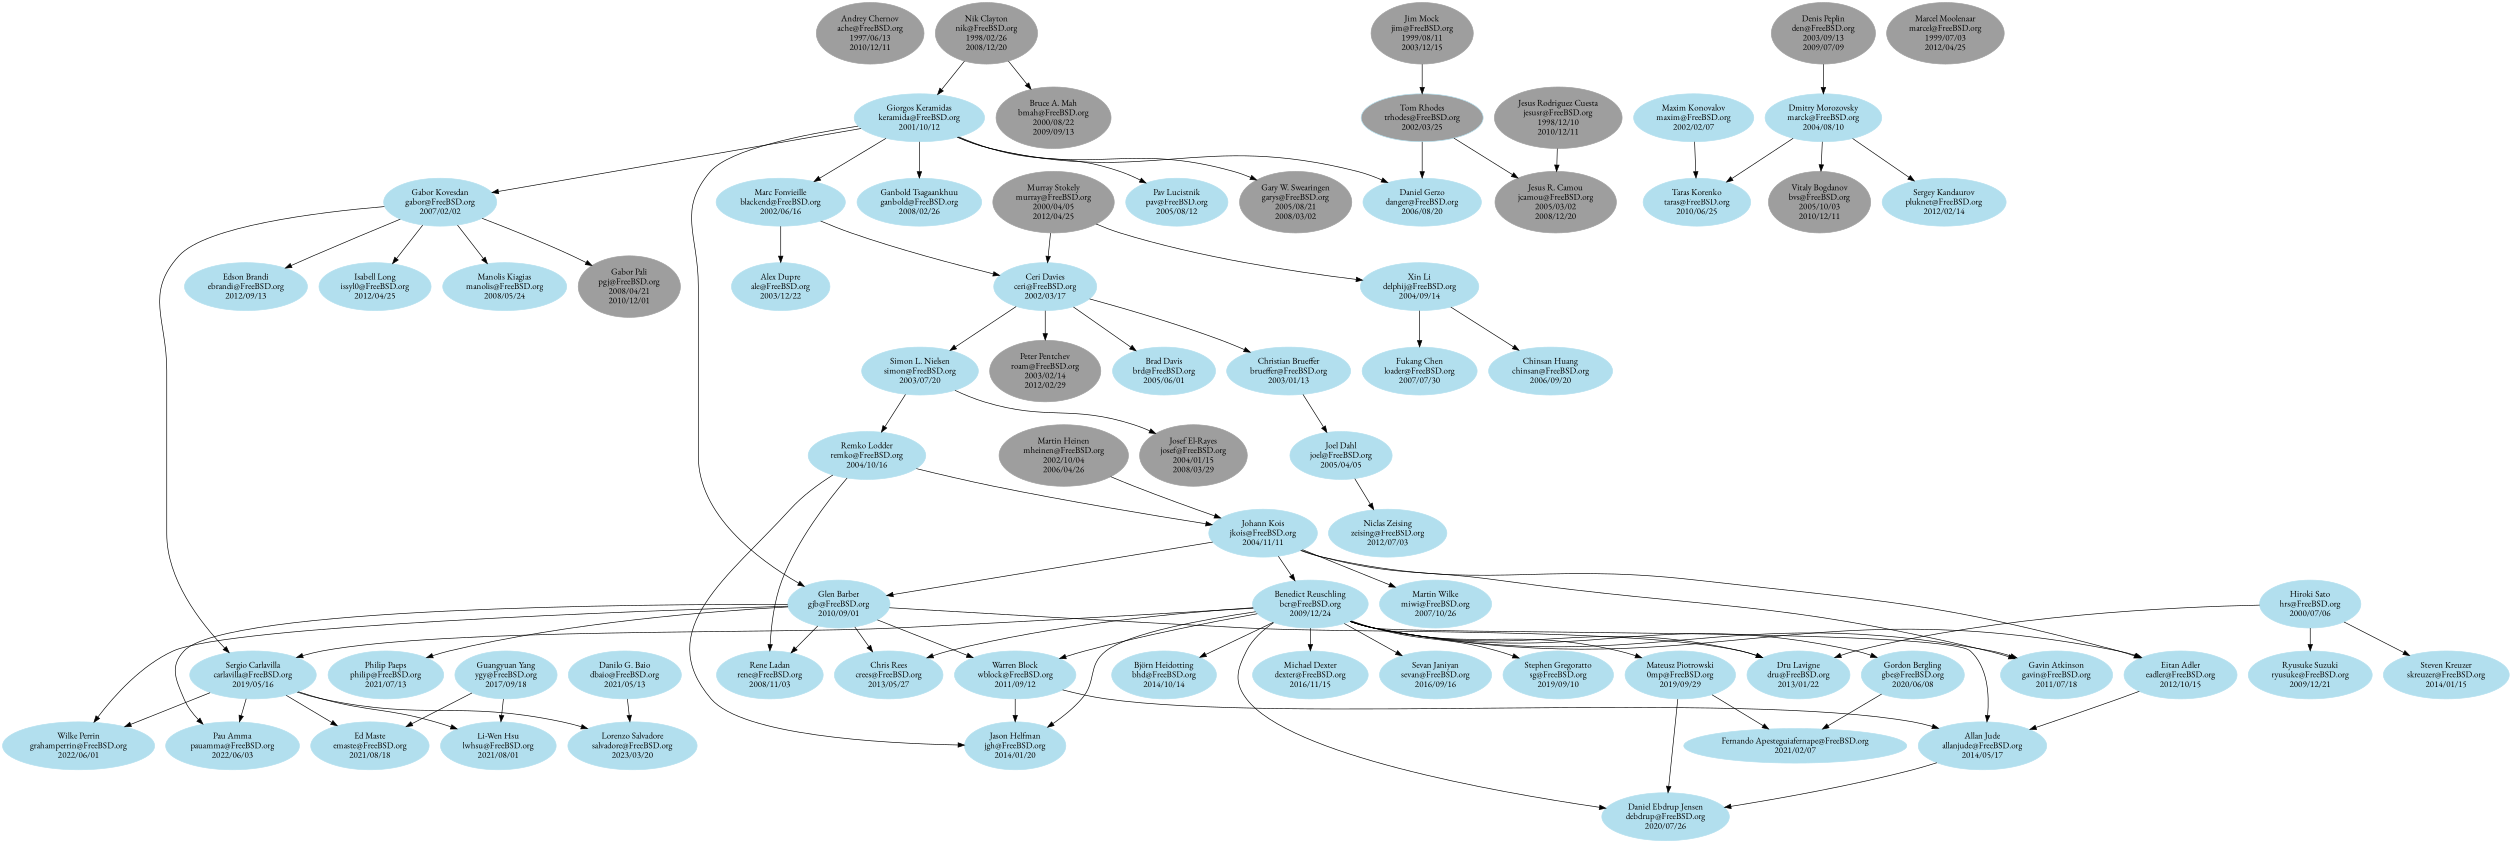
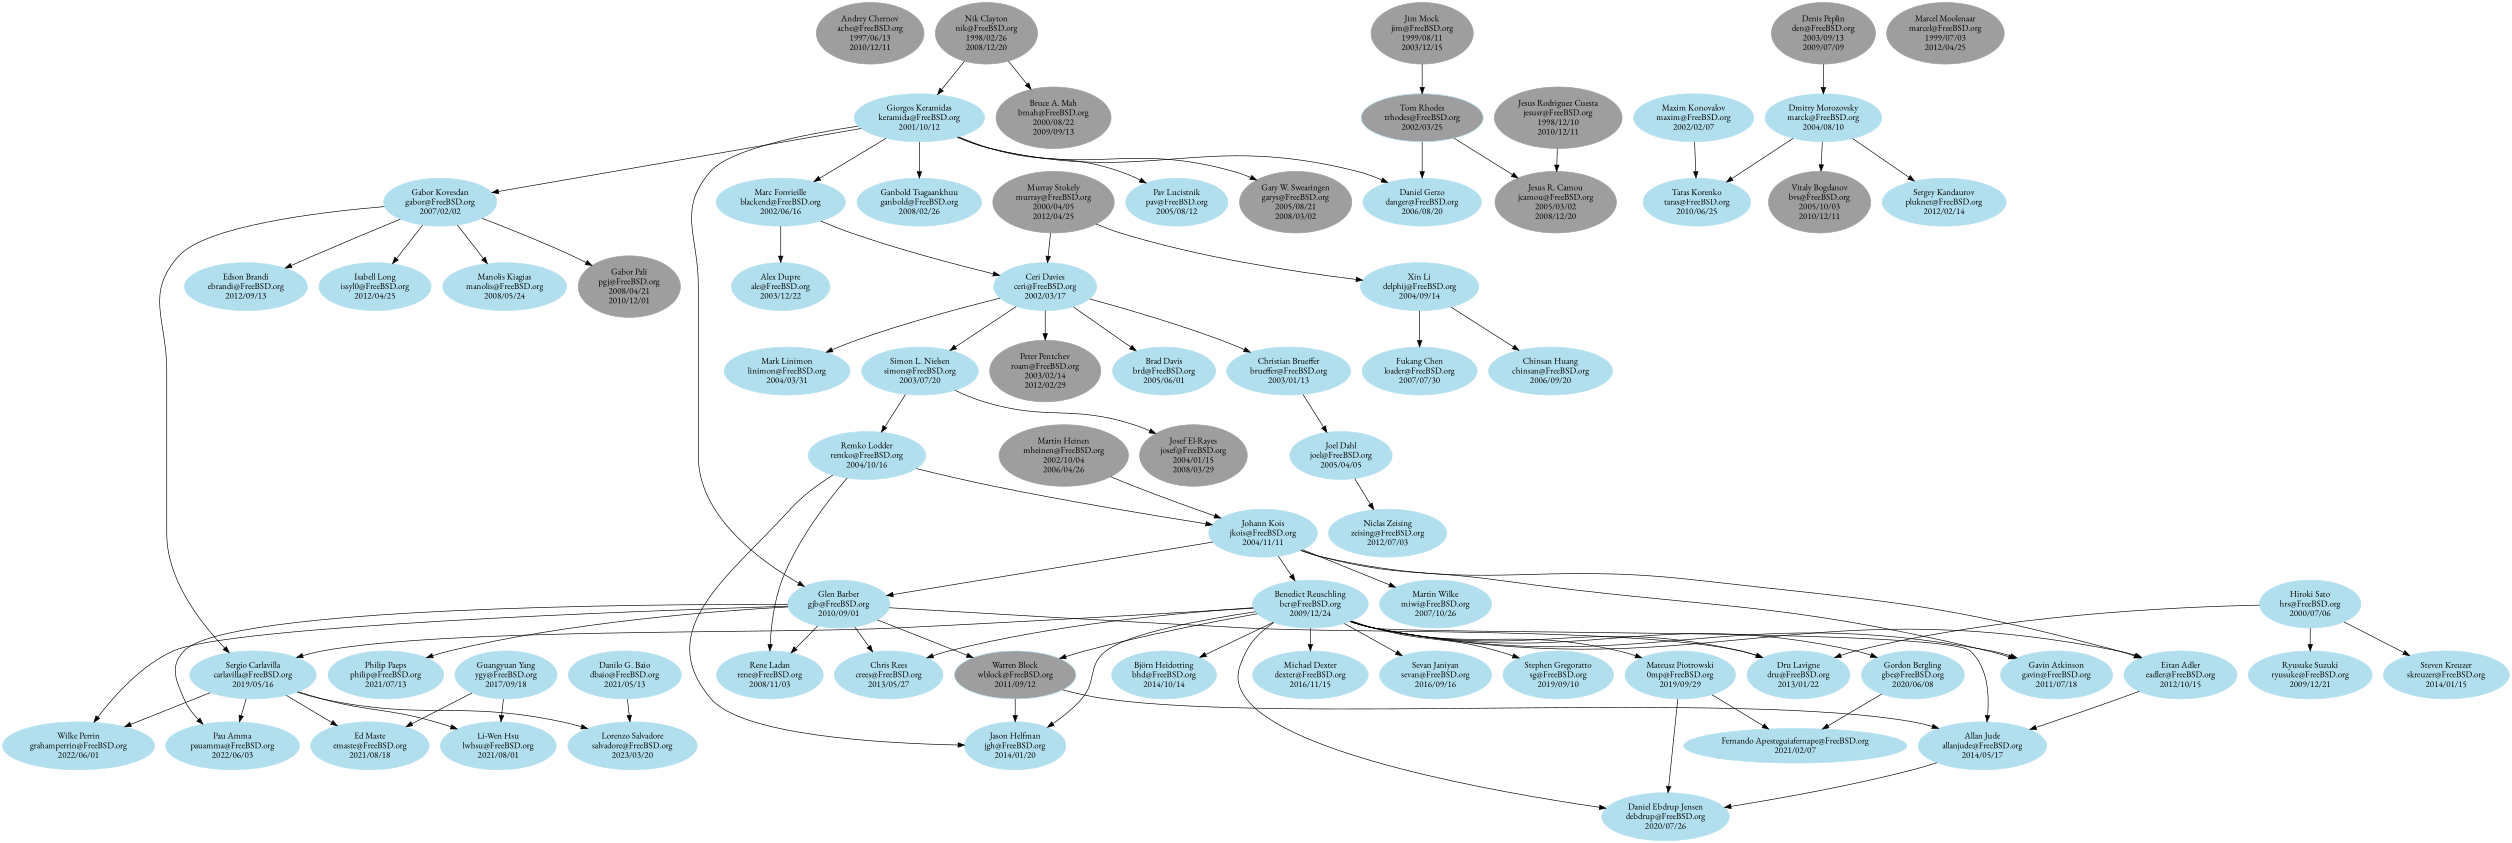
none -> (787, 371)
(1015, 675) -> (1015, 675)
